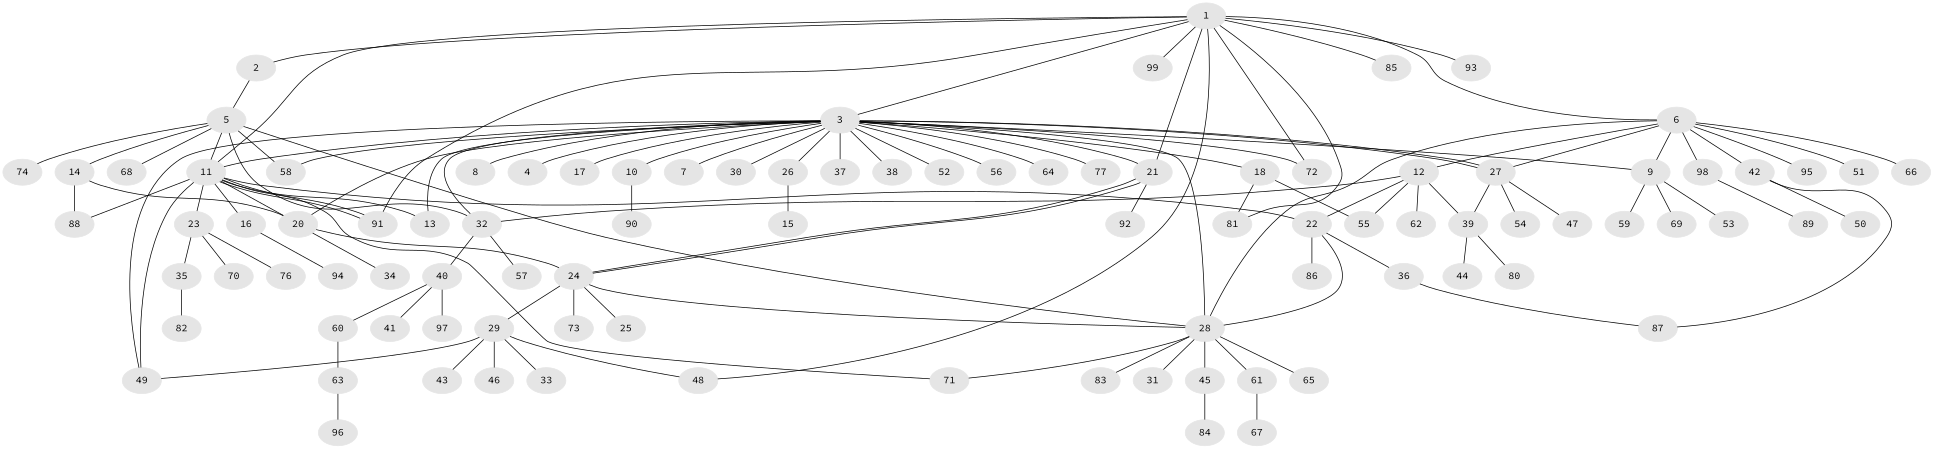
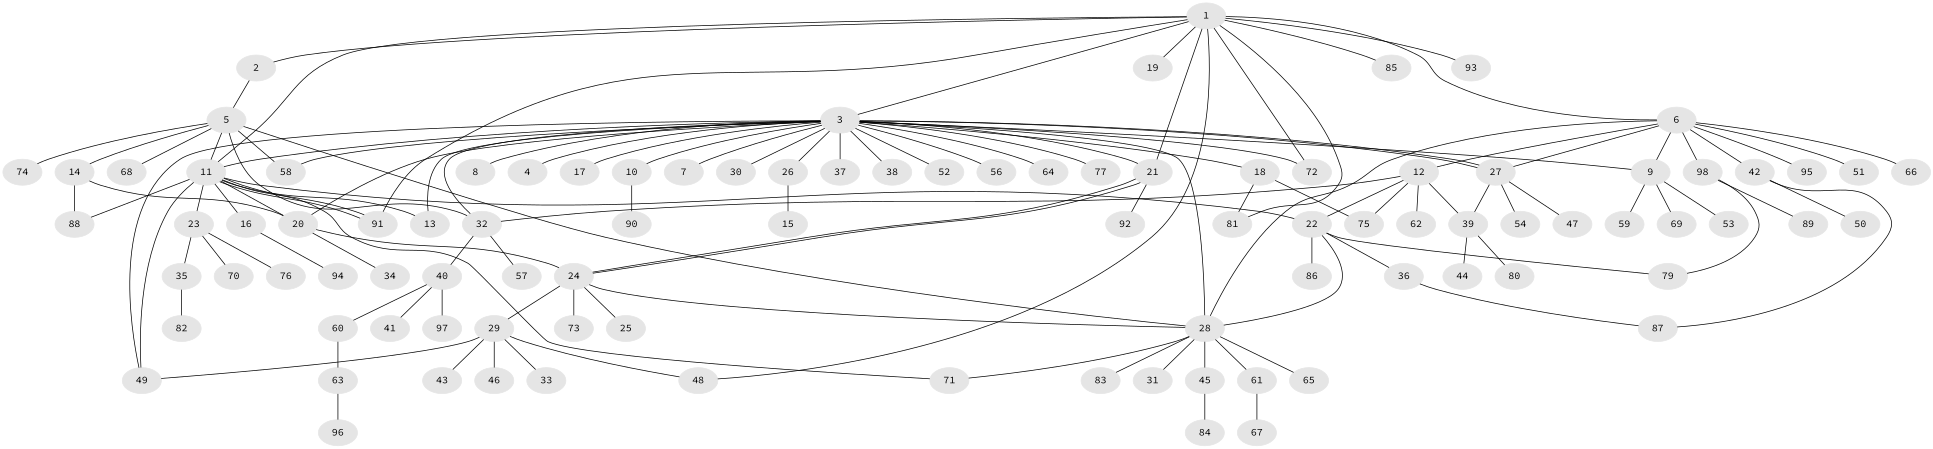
(1153, 68) -> (1153, 68)
(1364, 224) -> (1364, 224)
none -> (1668, 276)
